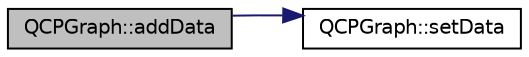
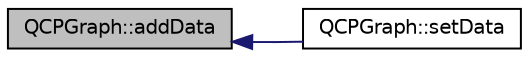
(258, 15) -> (278, 42)
